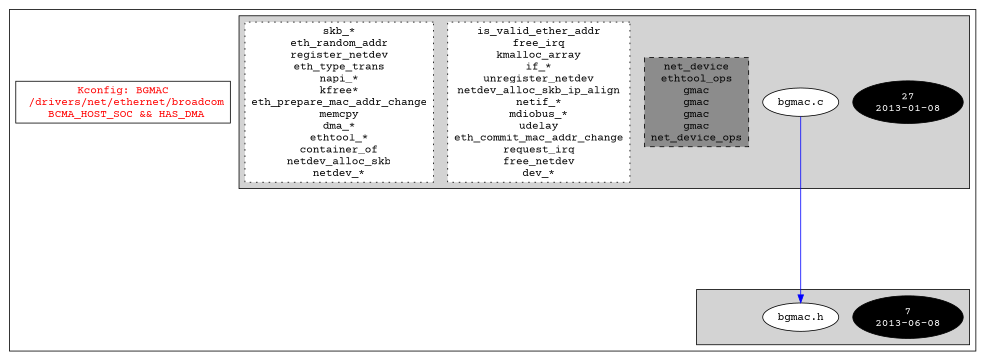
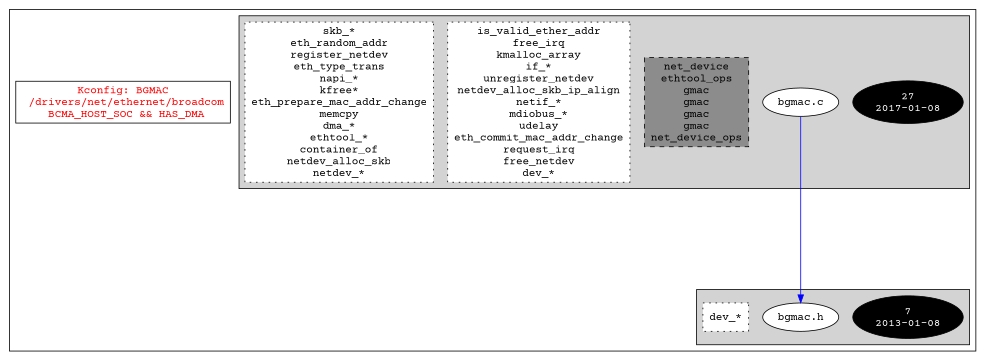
(908, 102) -> (908, 102)
none -> (726, 317)
(908, 317) -> (908, 317)
